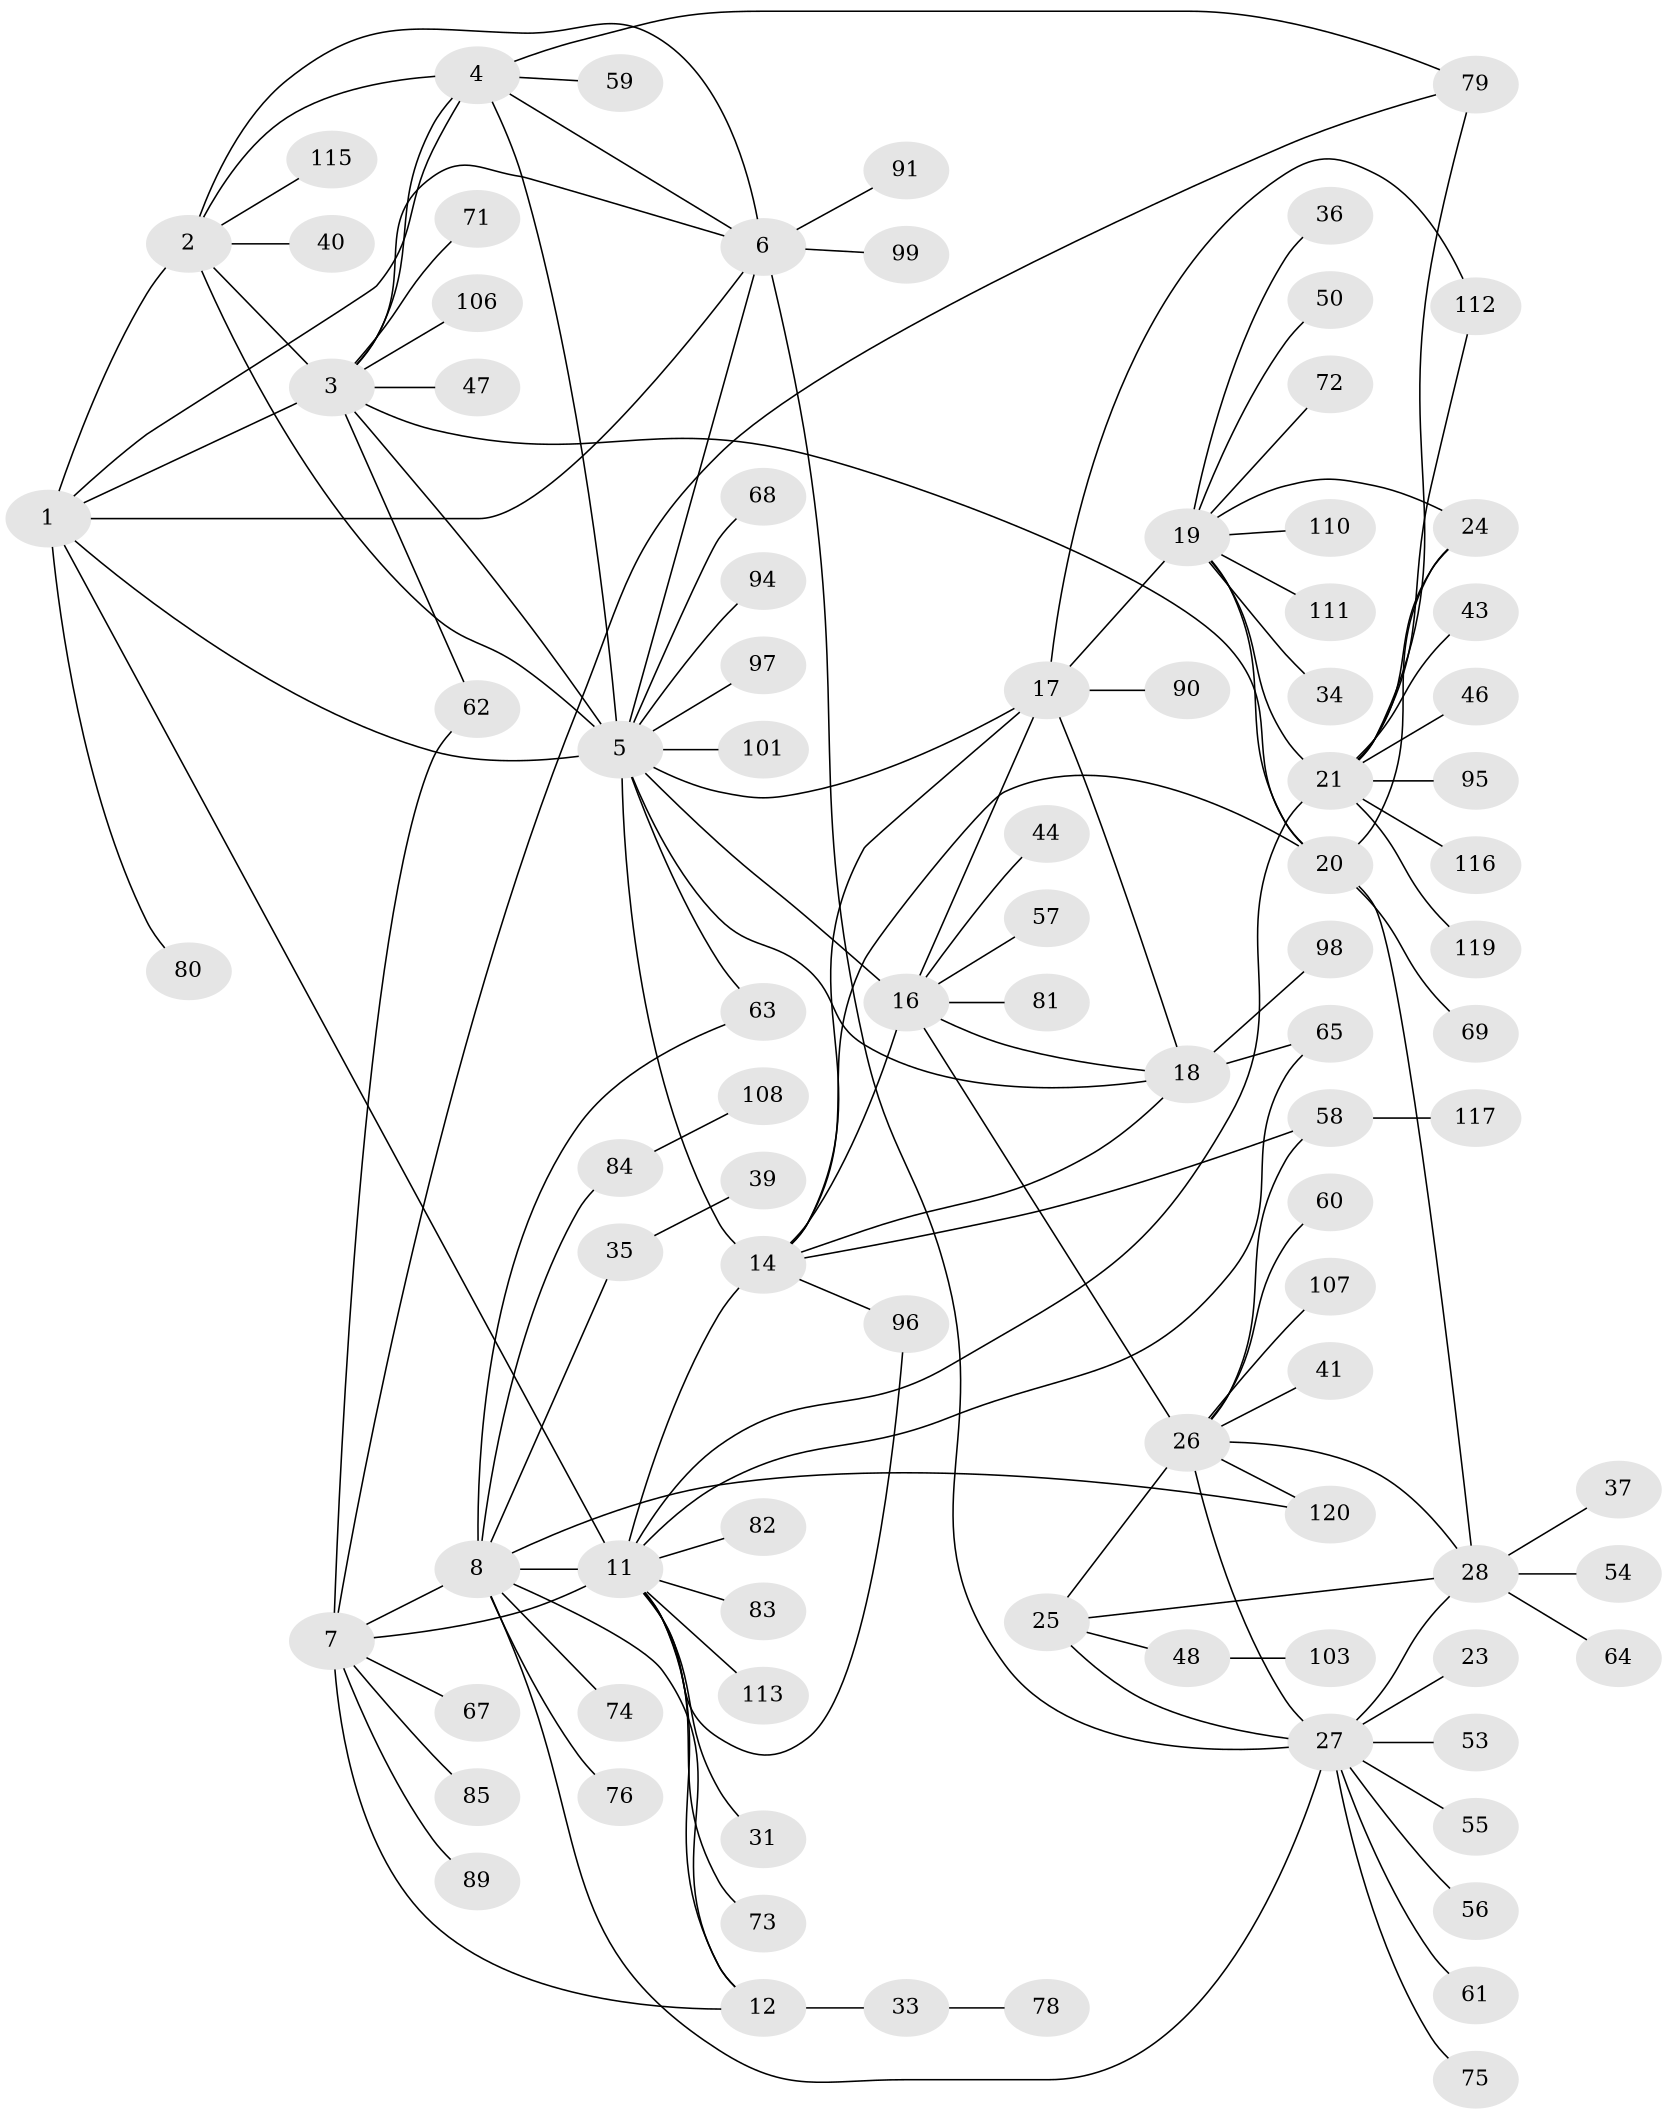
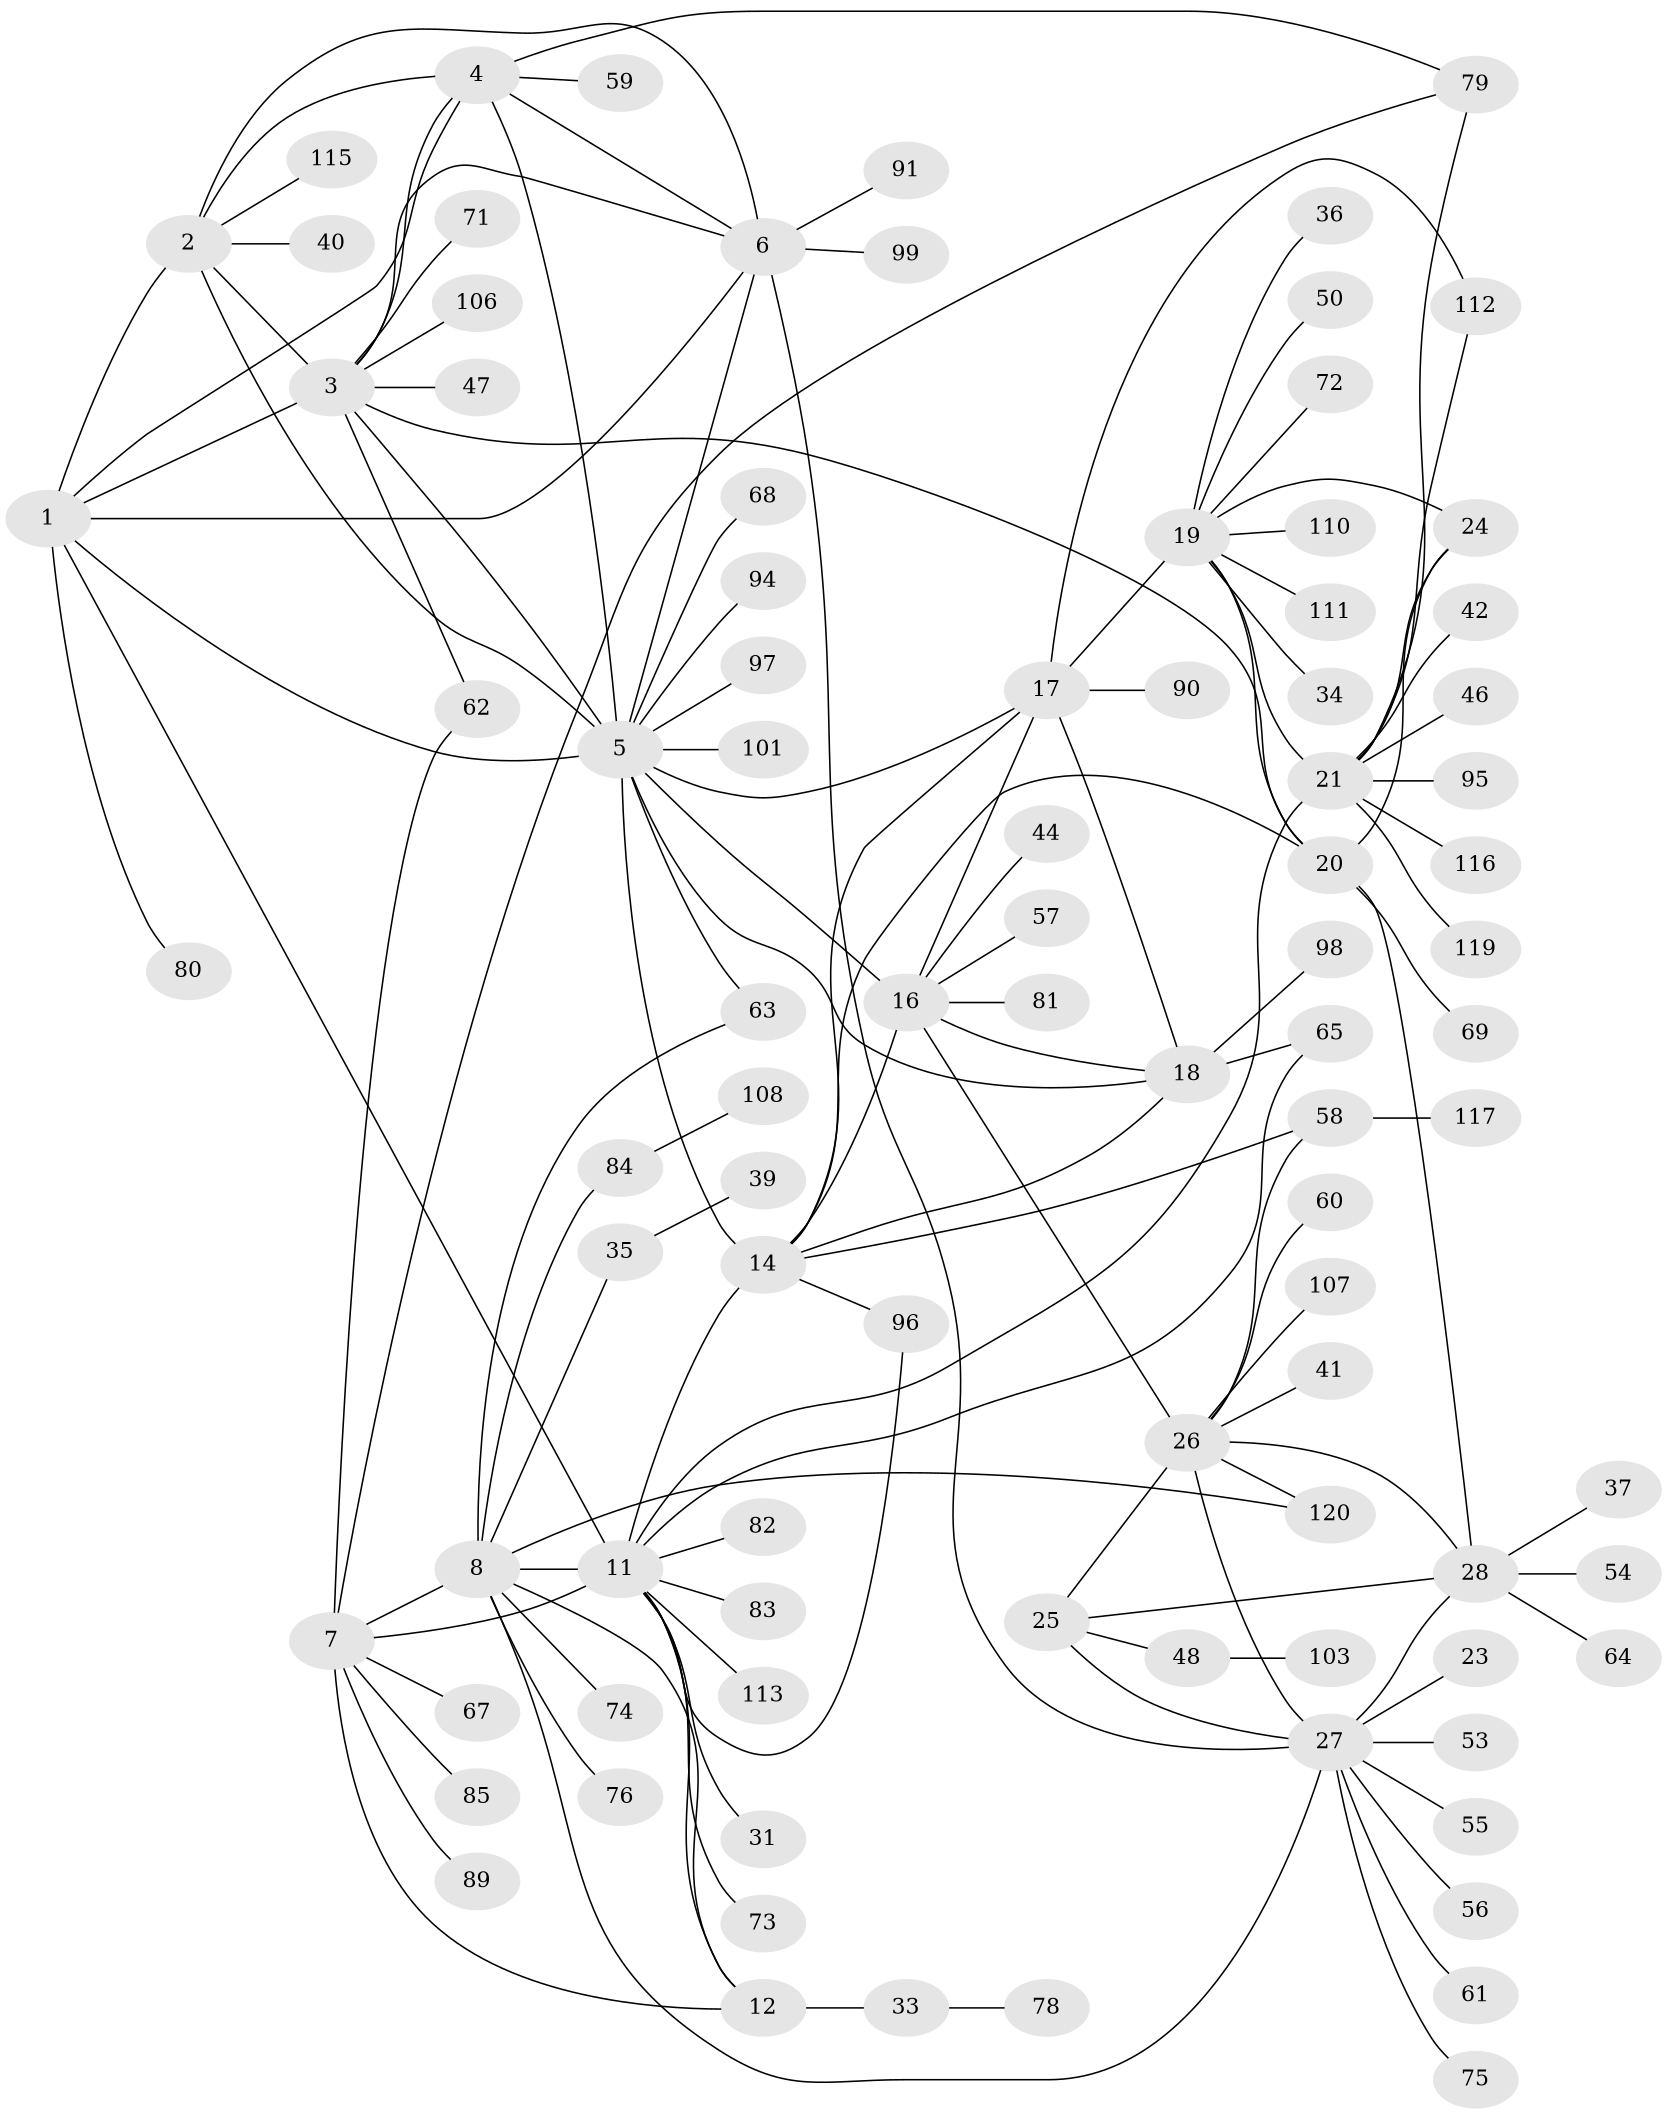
(1476, 612) -> (1476, 612)
